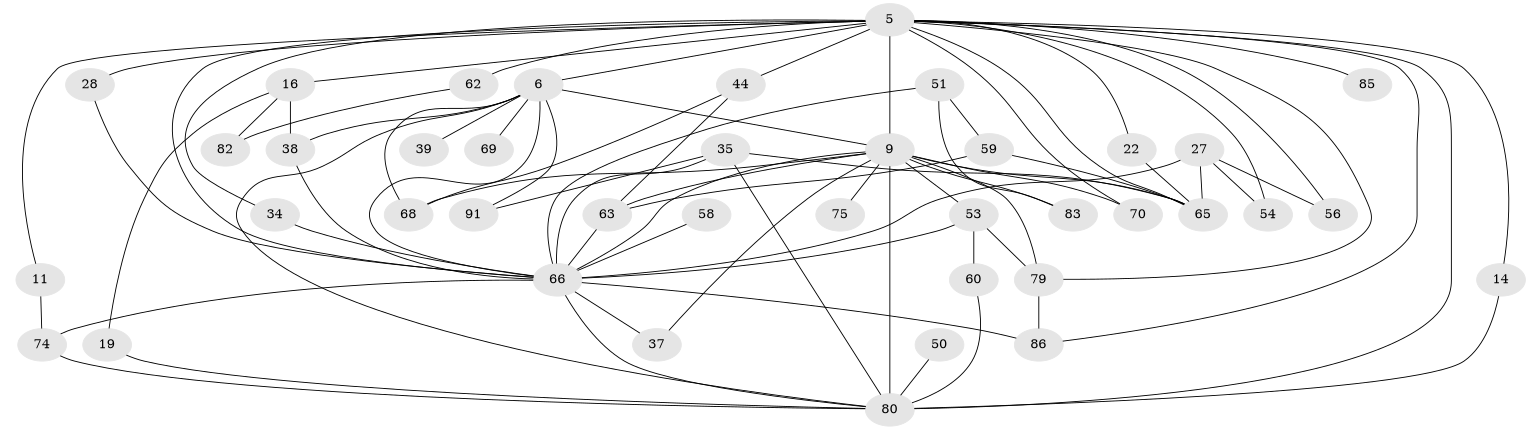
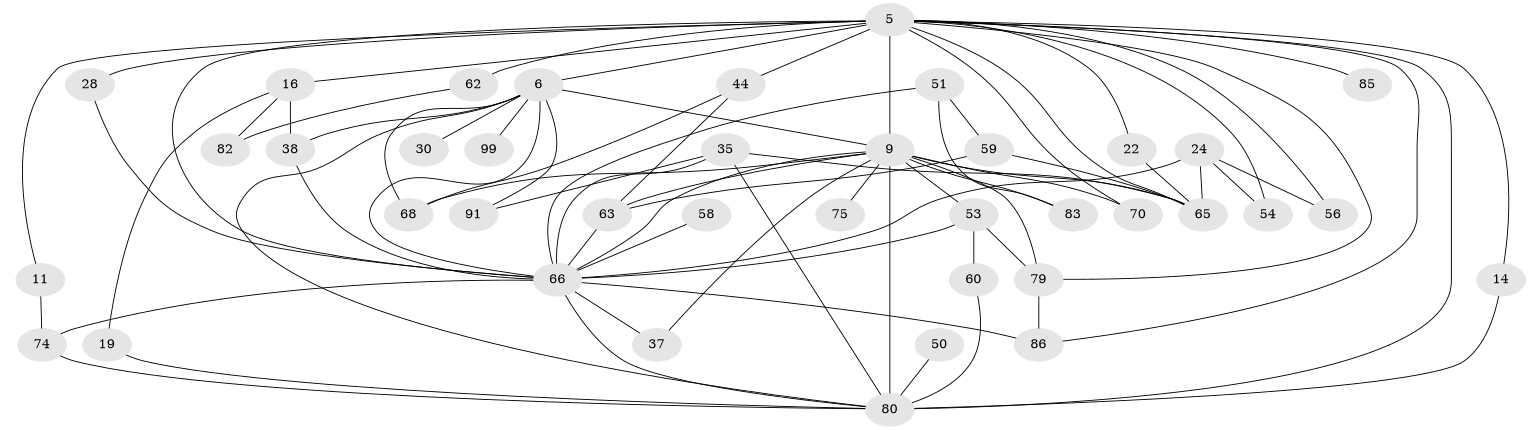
(424, 150) -> (424, 150)
(489, 150) -> (489, 150)
(1200, 150) -> (1200, 150)
(275, 215) -> none
